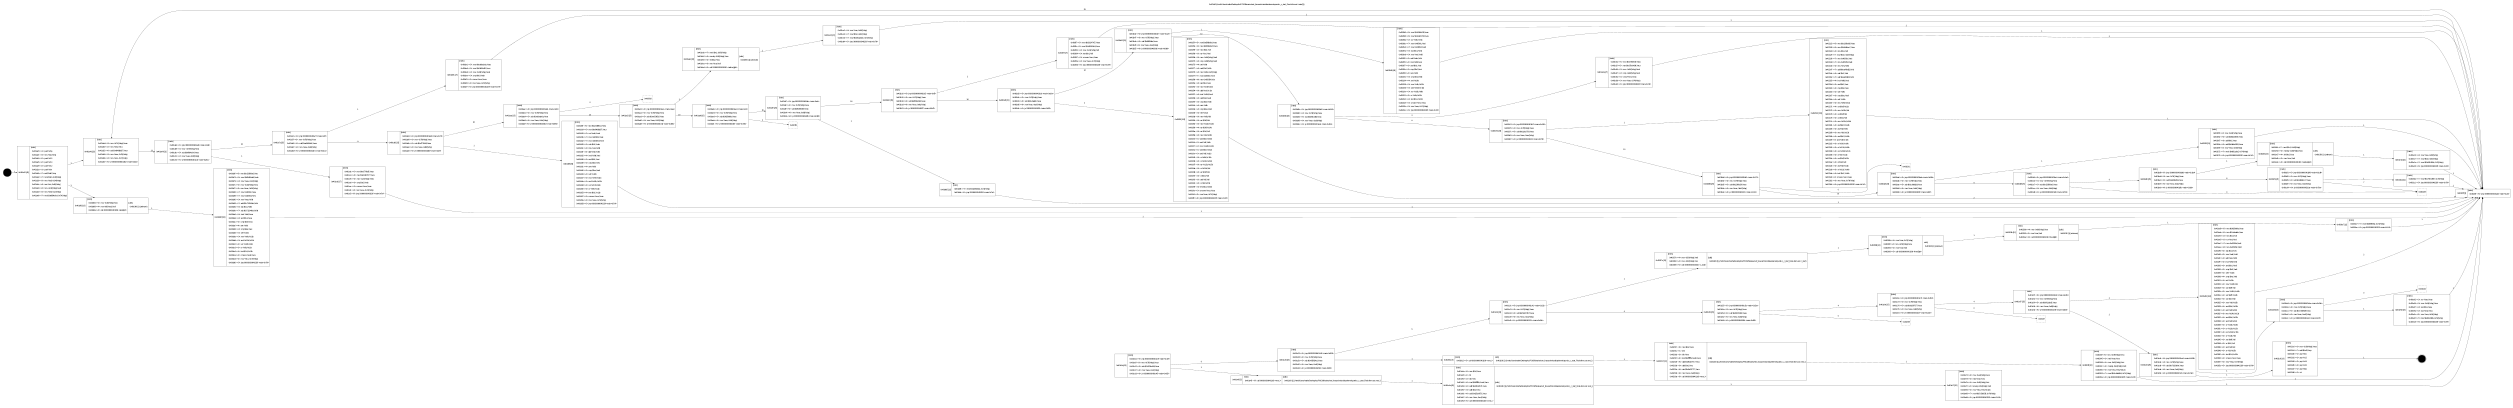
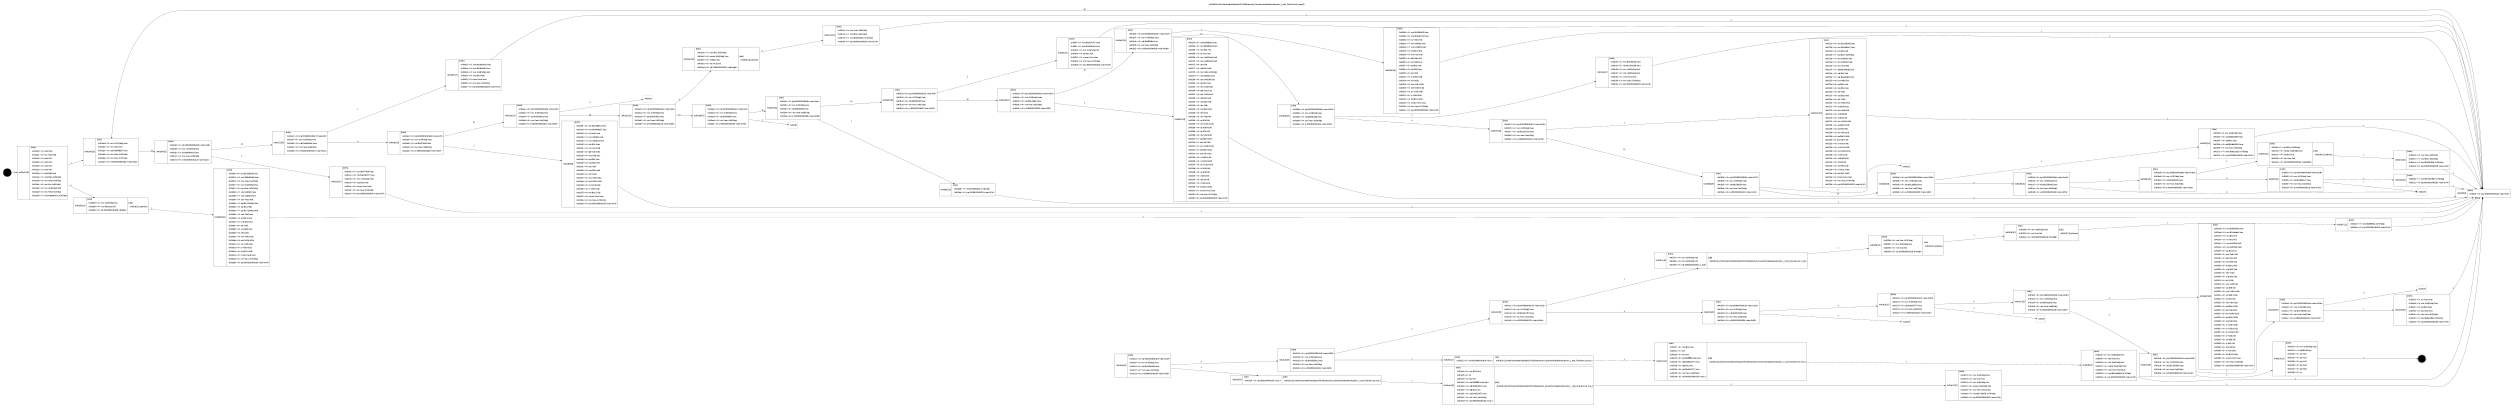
(2375, 262) -> none
